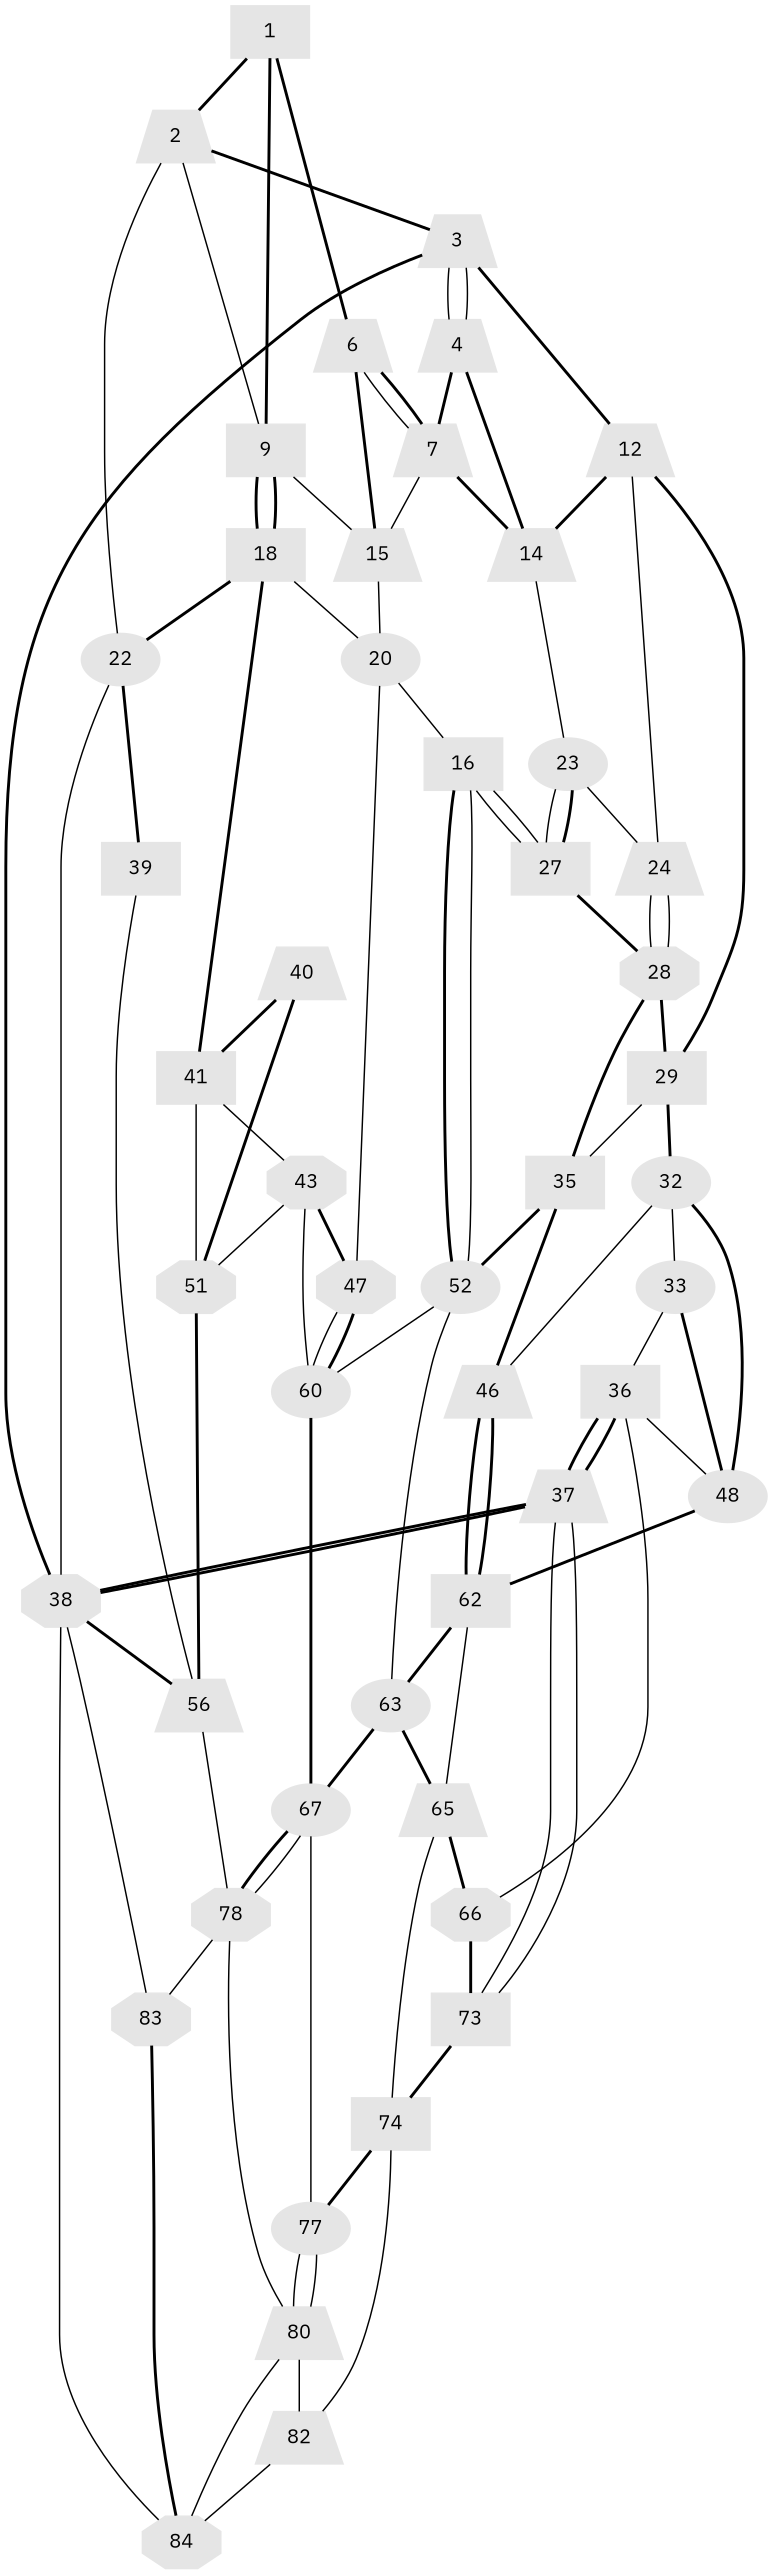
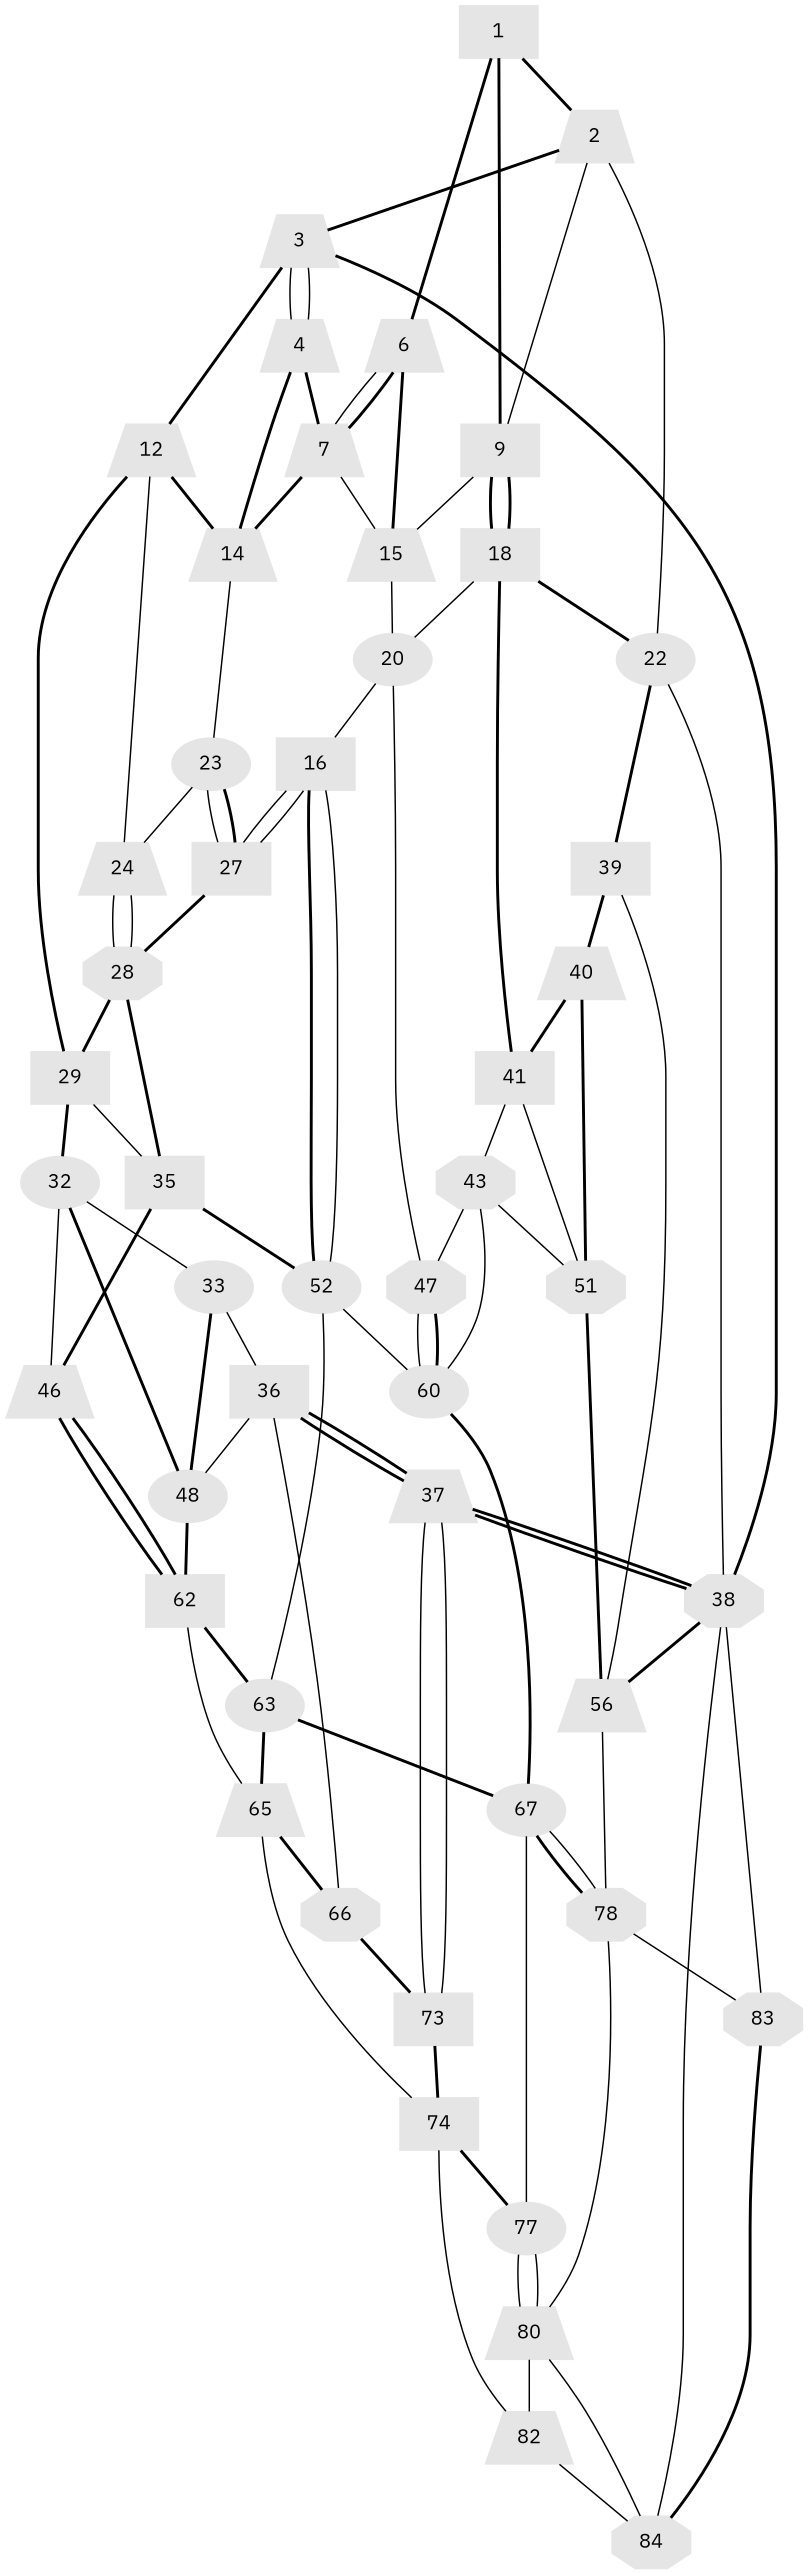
none -> (596, 921)
(331, 1235) -> (451, 1235)
